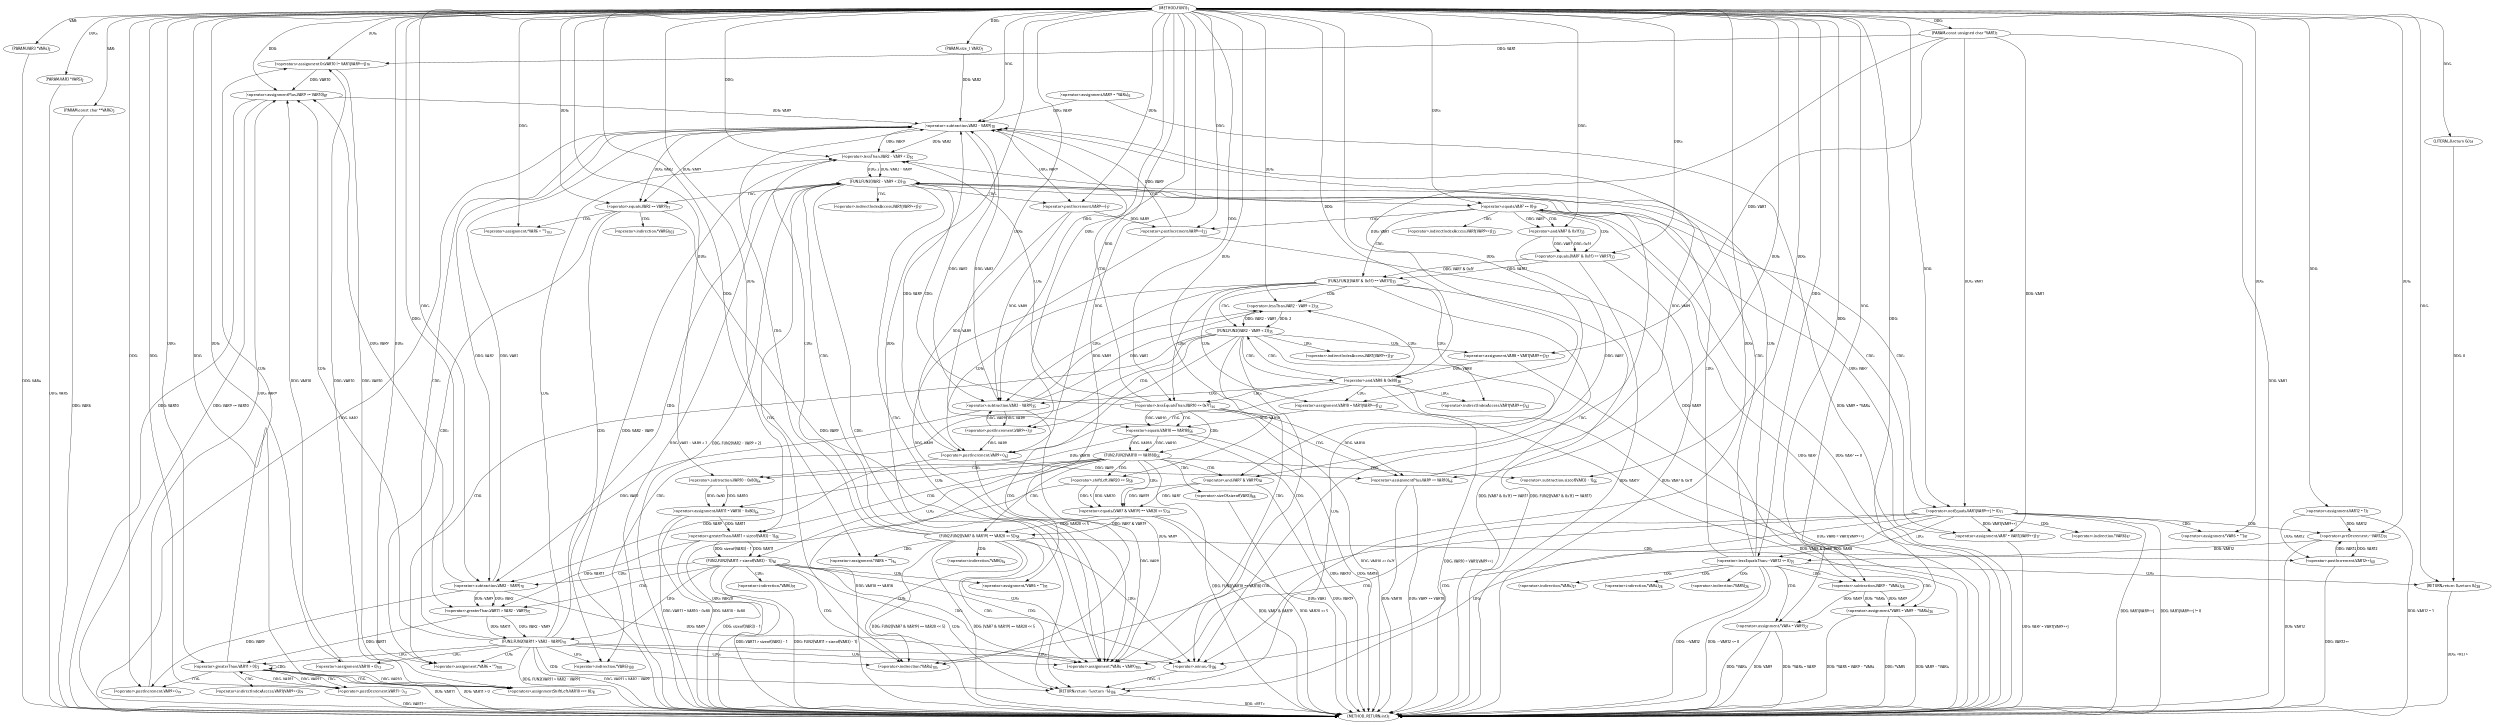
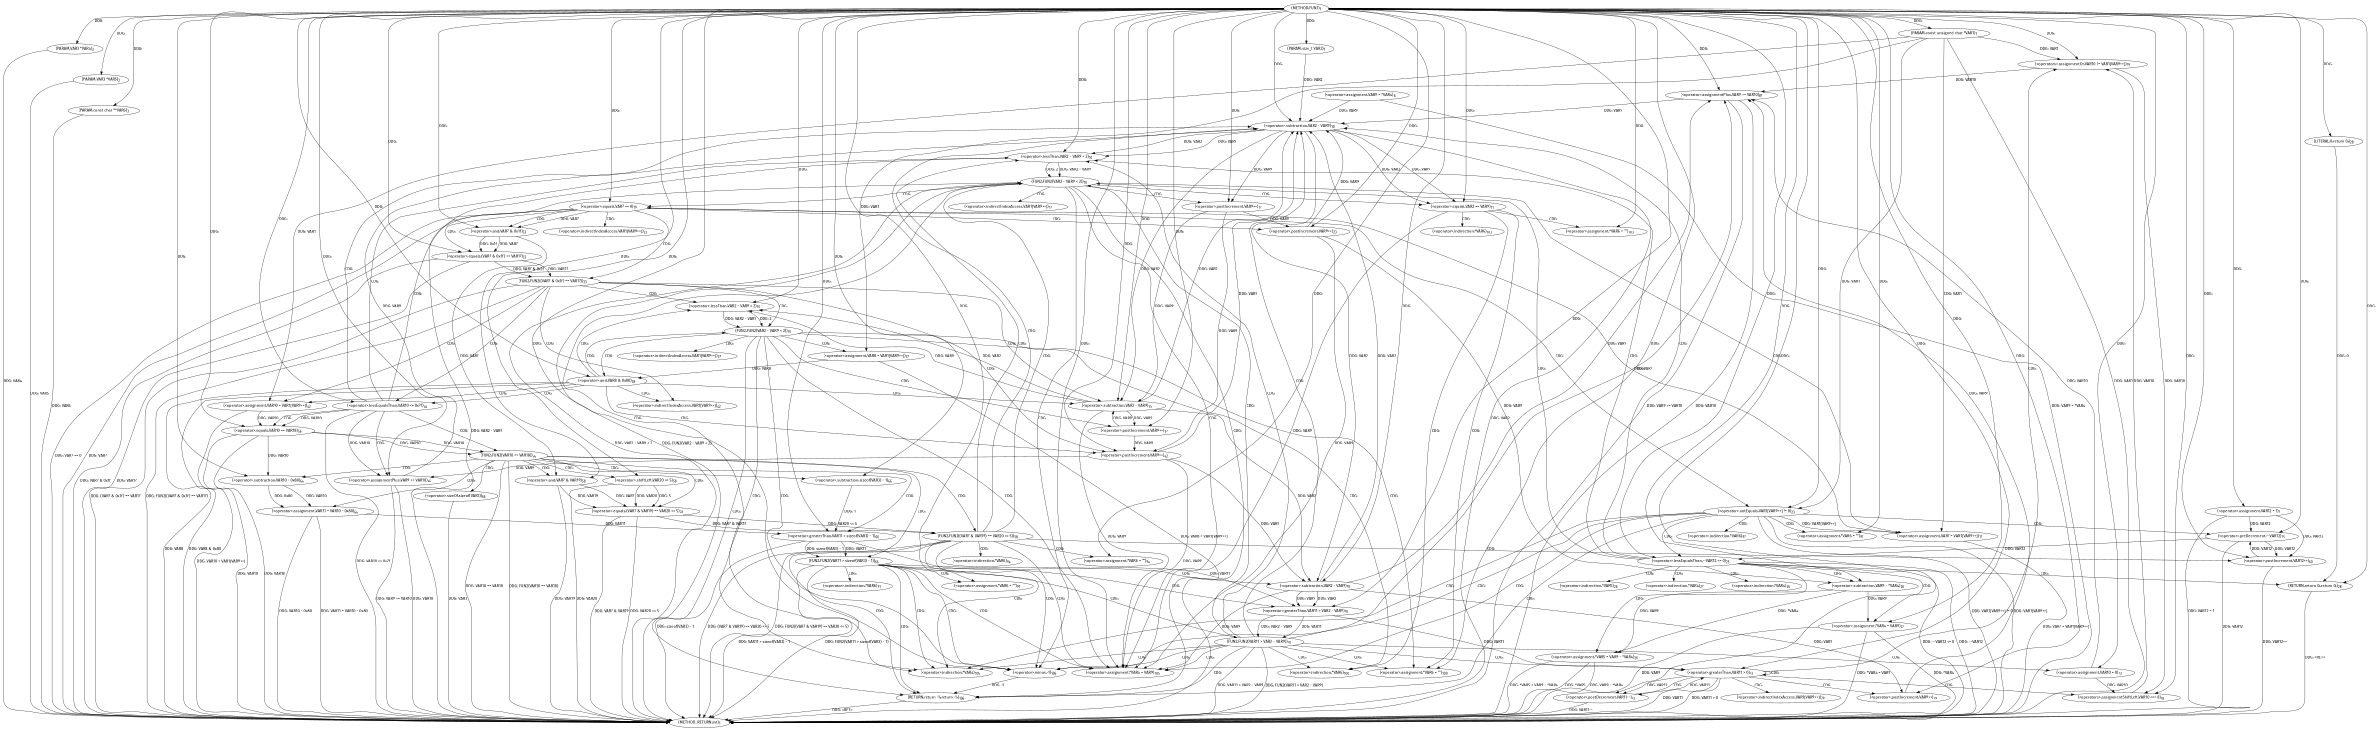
(74, 21) -> (100, 21)
(1865, 32) -> (2195, 21)
(111, 49) -> (138, 49)
(2035, 294) -> (1953, 294)
none -> (844, 507)
